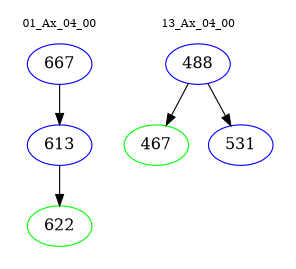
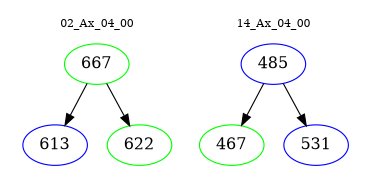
(60, 24) -> (97, 24)
(199, 24) -> (274, 24)
(60, 64) -> (97, 64)
(198, 64) -> (273, 64)
(60, 180) -> (115, 100)
